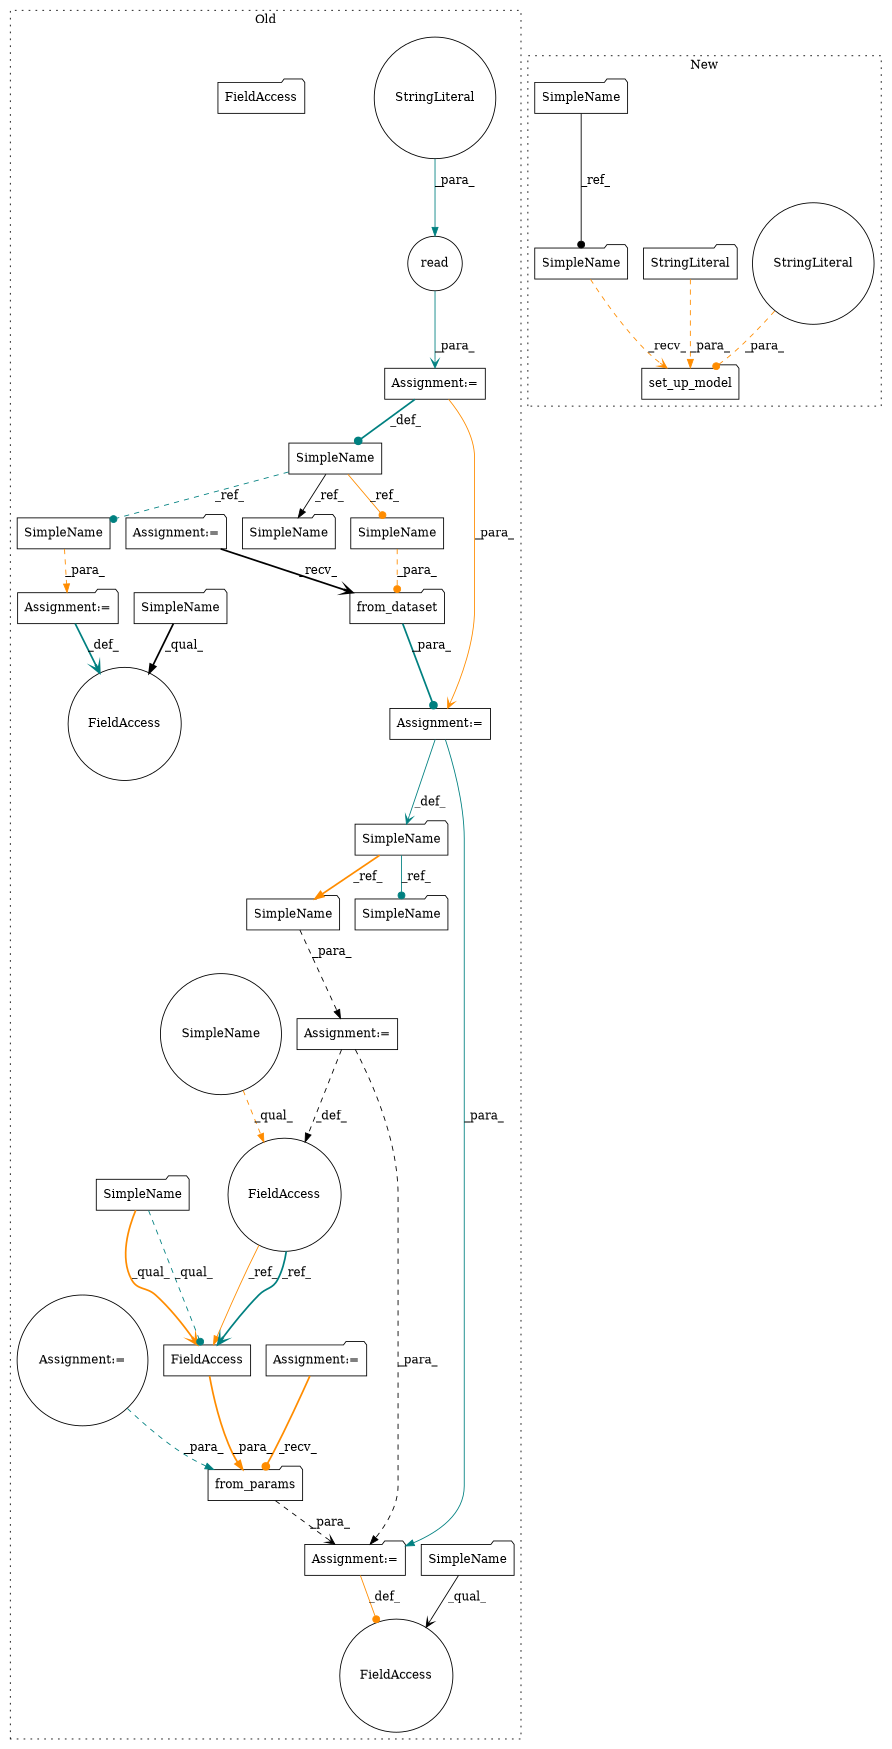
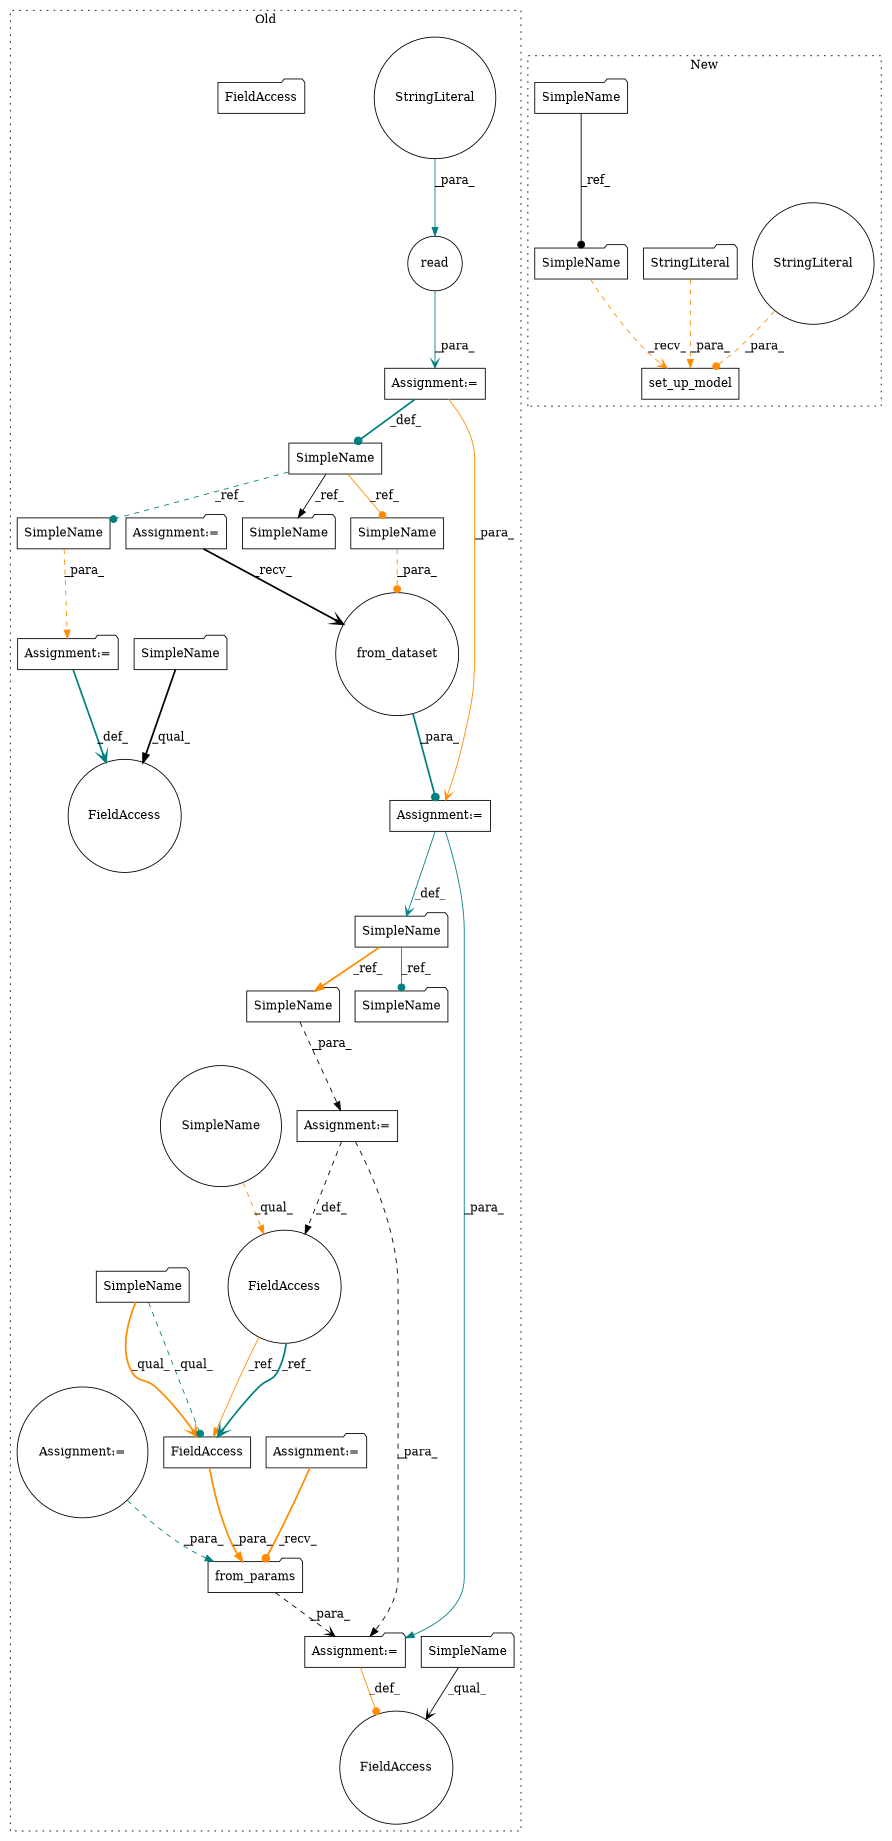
(690, 384) -> (690, 384)
(397, 608) -> (397, 654)
